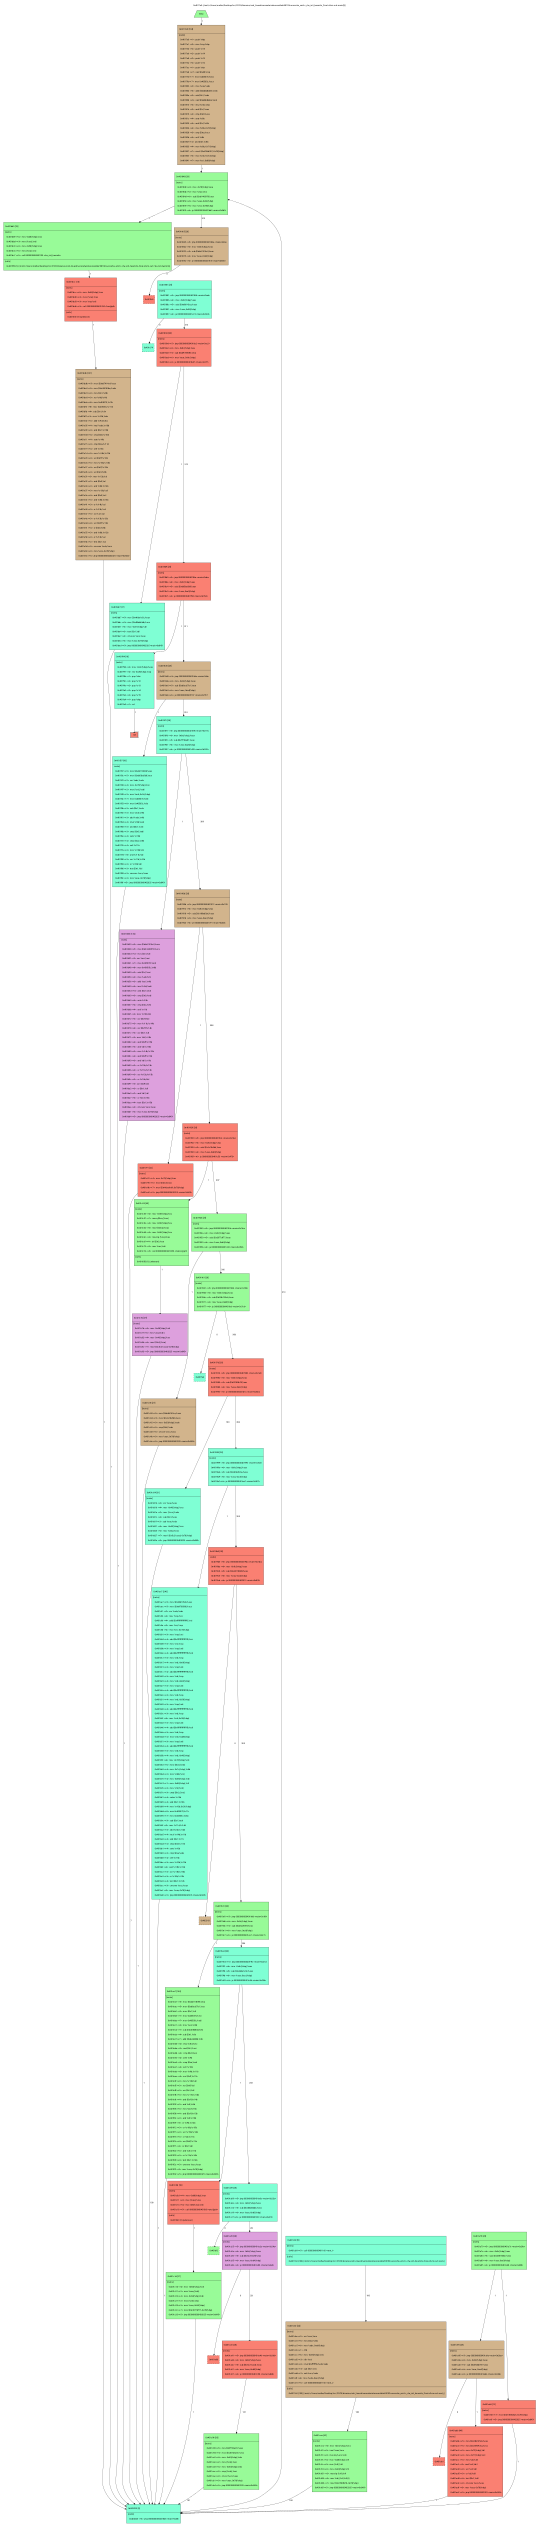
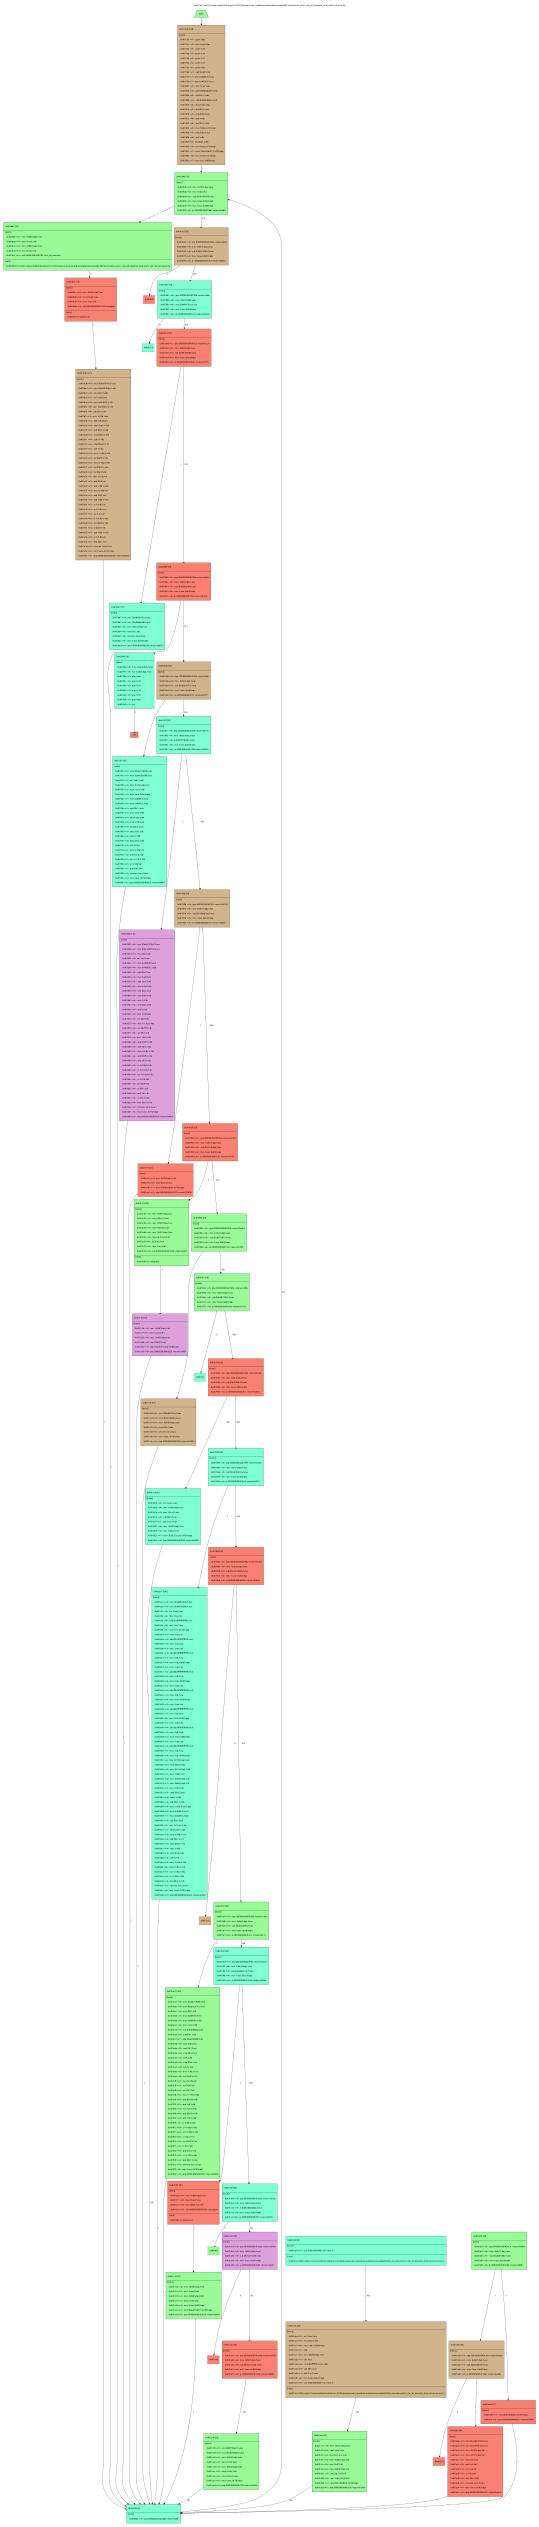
none -> (193, 273)
